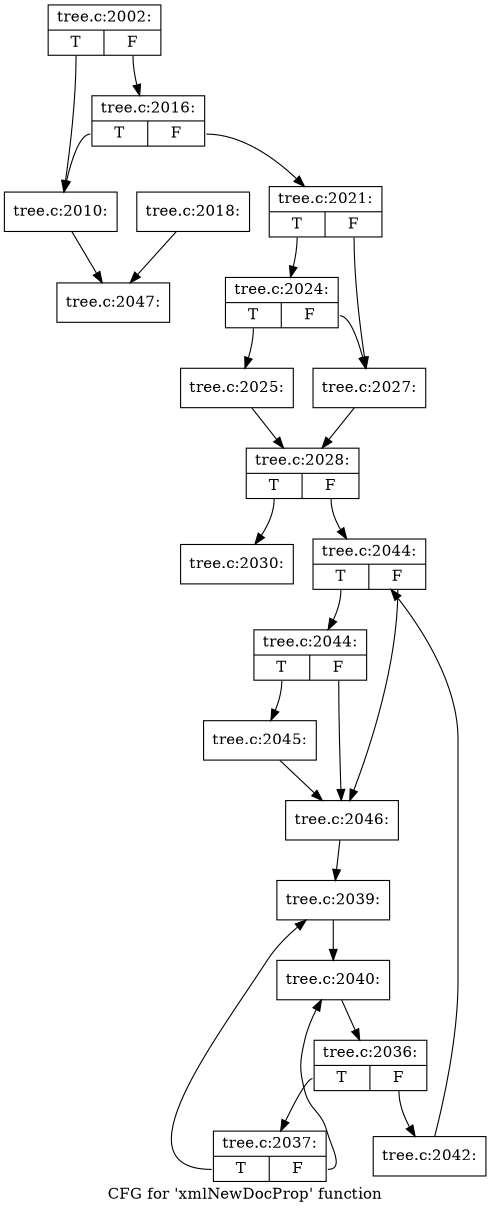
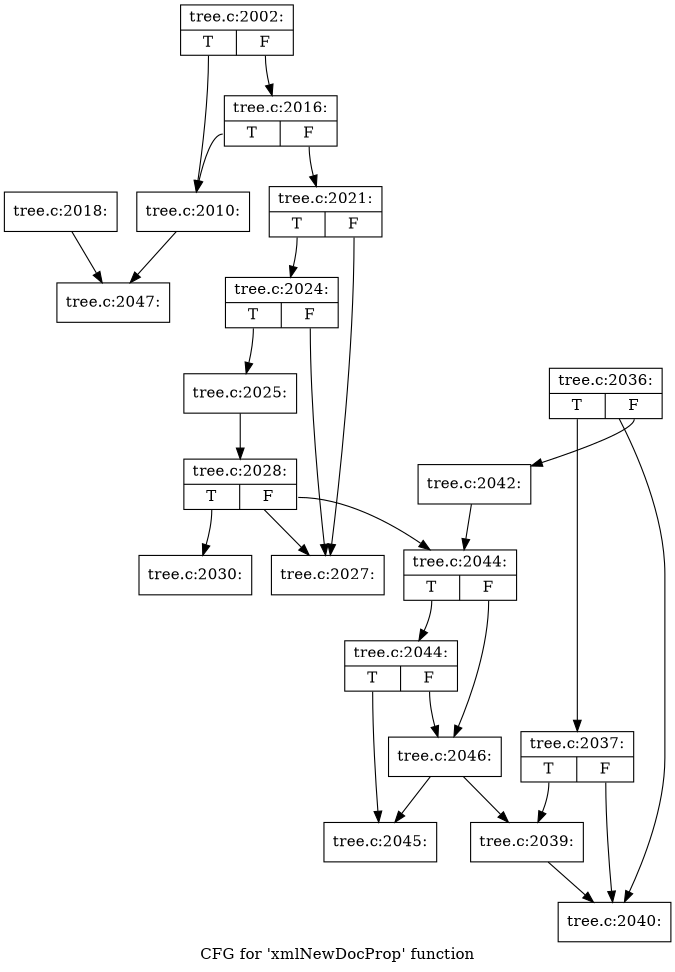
(342, 424) -> (283, 528)
(297, 777) -> (416, 795)
(348, 1015) -> (665, 654)
